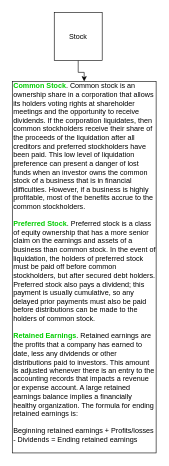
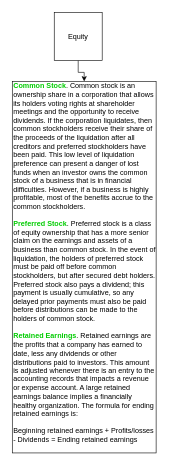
(78, 36) -> (78, 36)
